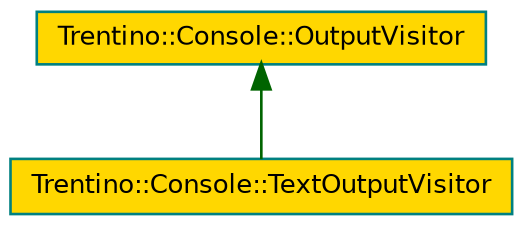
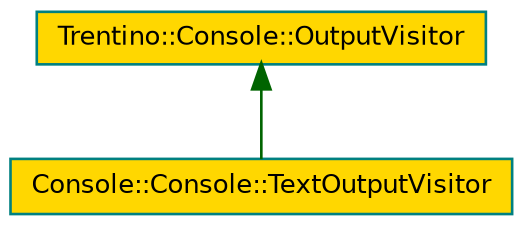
(261, 186) -> (261, 186)
